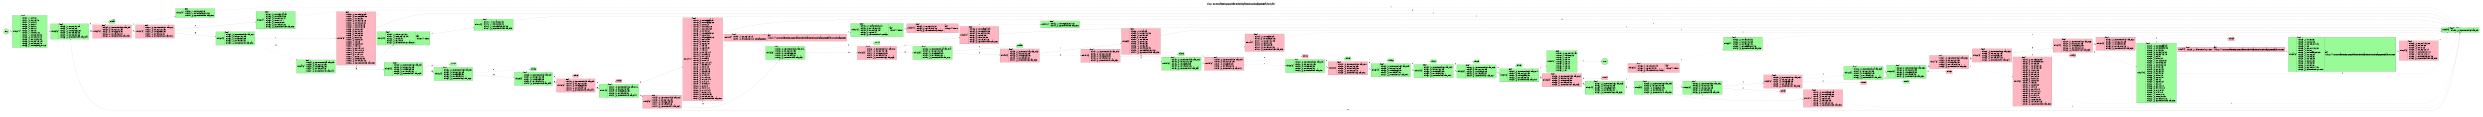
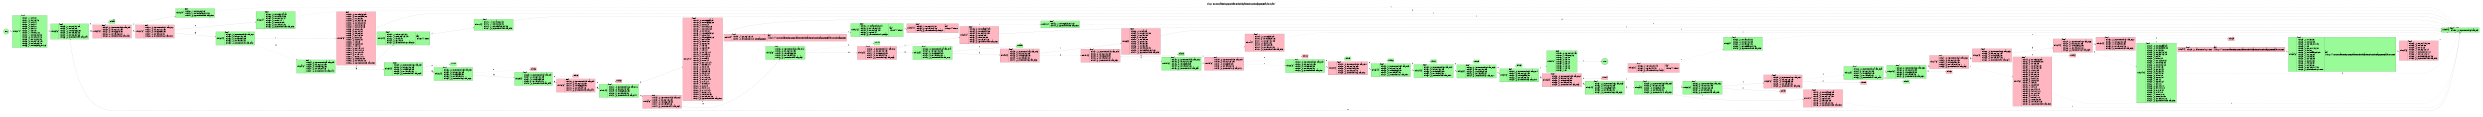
(533, 69) -> (533, 69)
